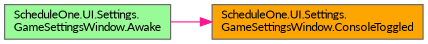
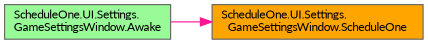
(318, 22) -> (318, 22)
